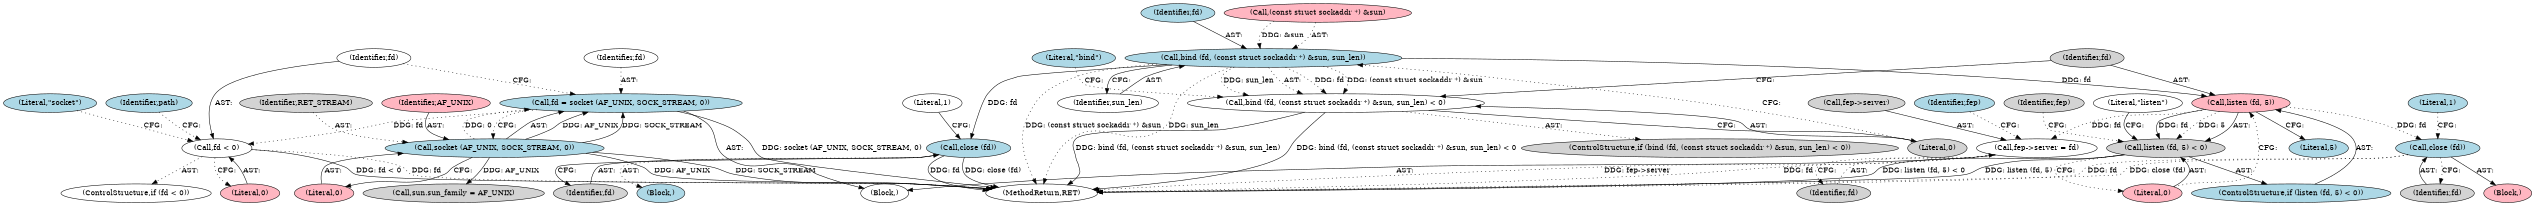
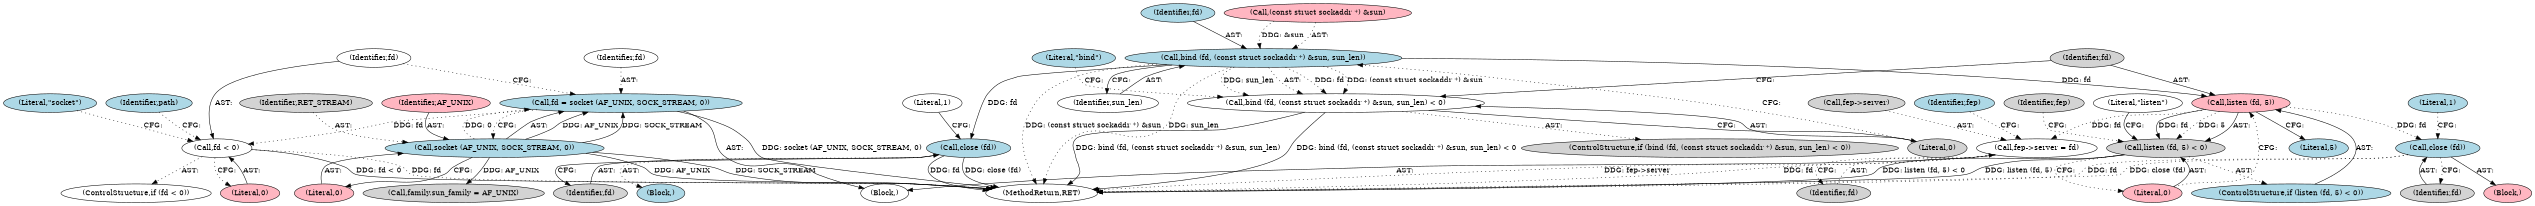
(1943, 125) -> (1943, 125)
(2225, 170) -> (2225, 170)
(454, 193) -> (454, 193)
